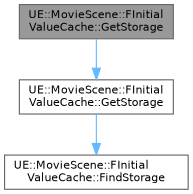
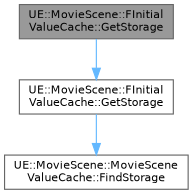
(96, 172) -> (96, 172)
